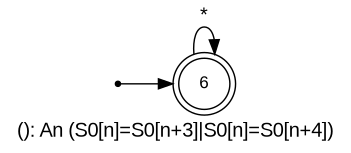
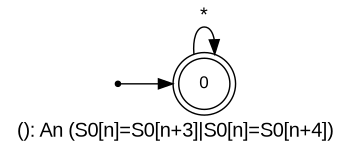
(204, 84) -> (204, 84)
